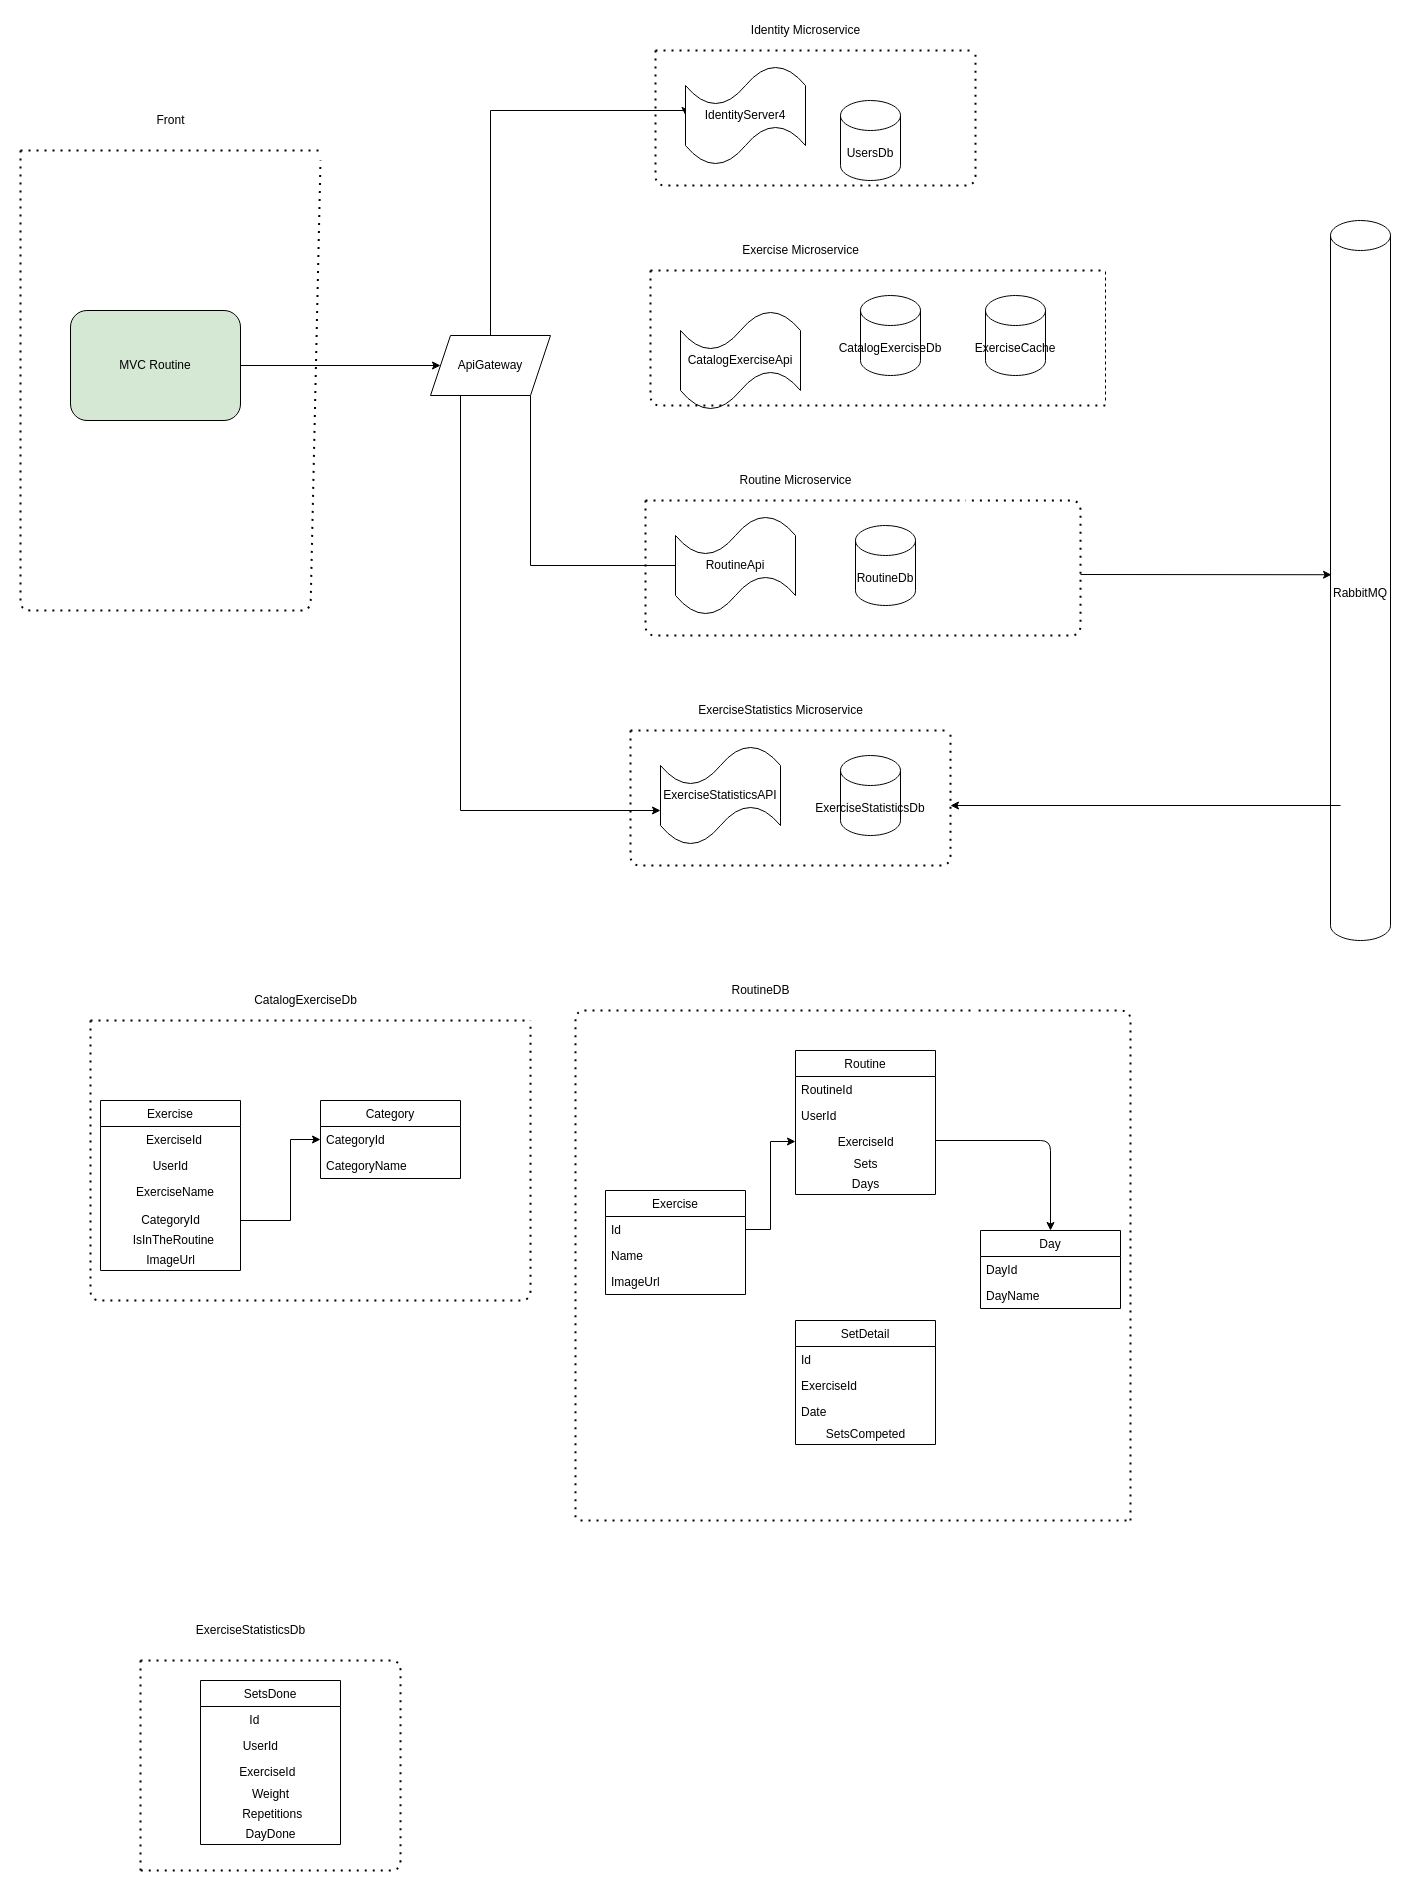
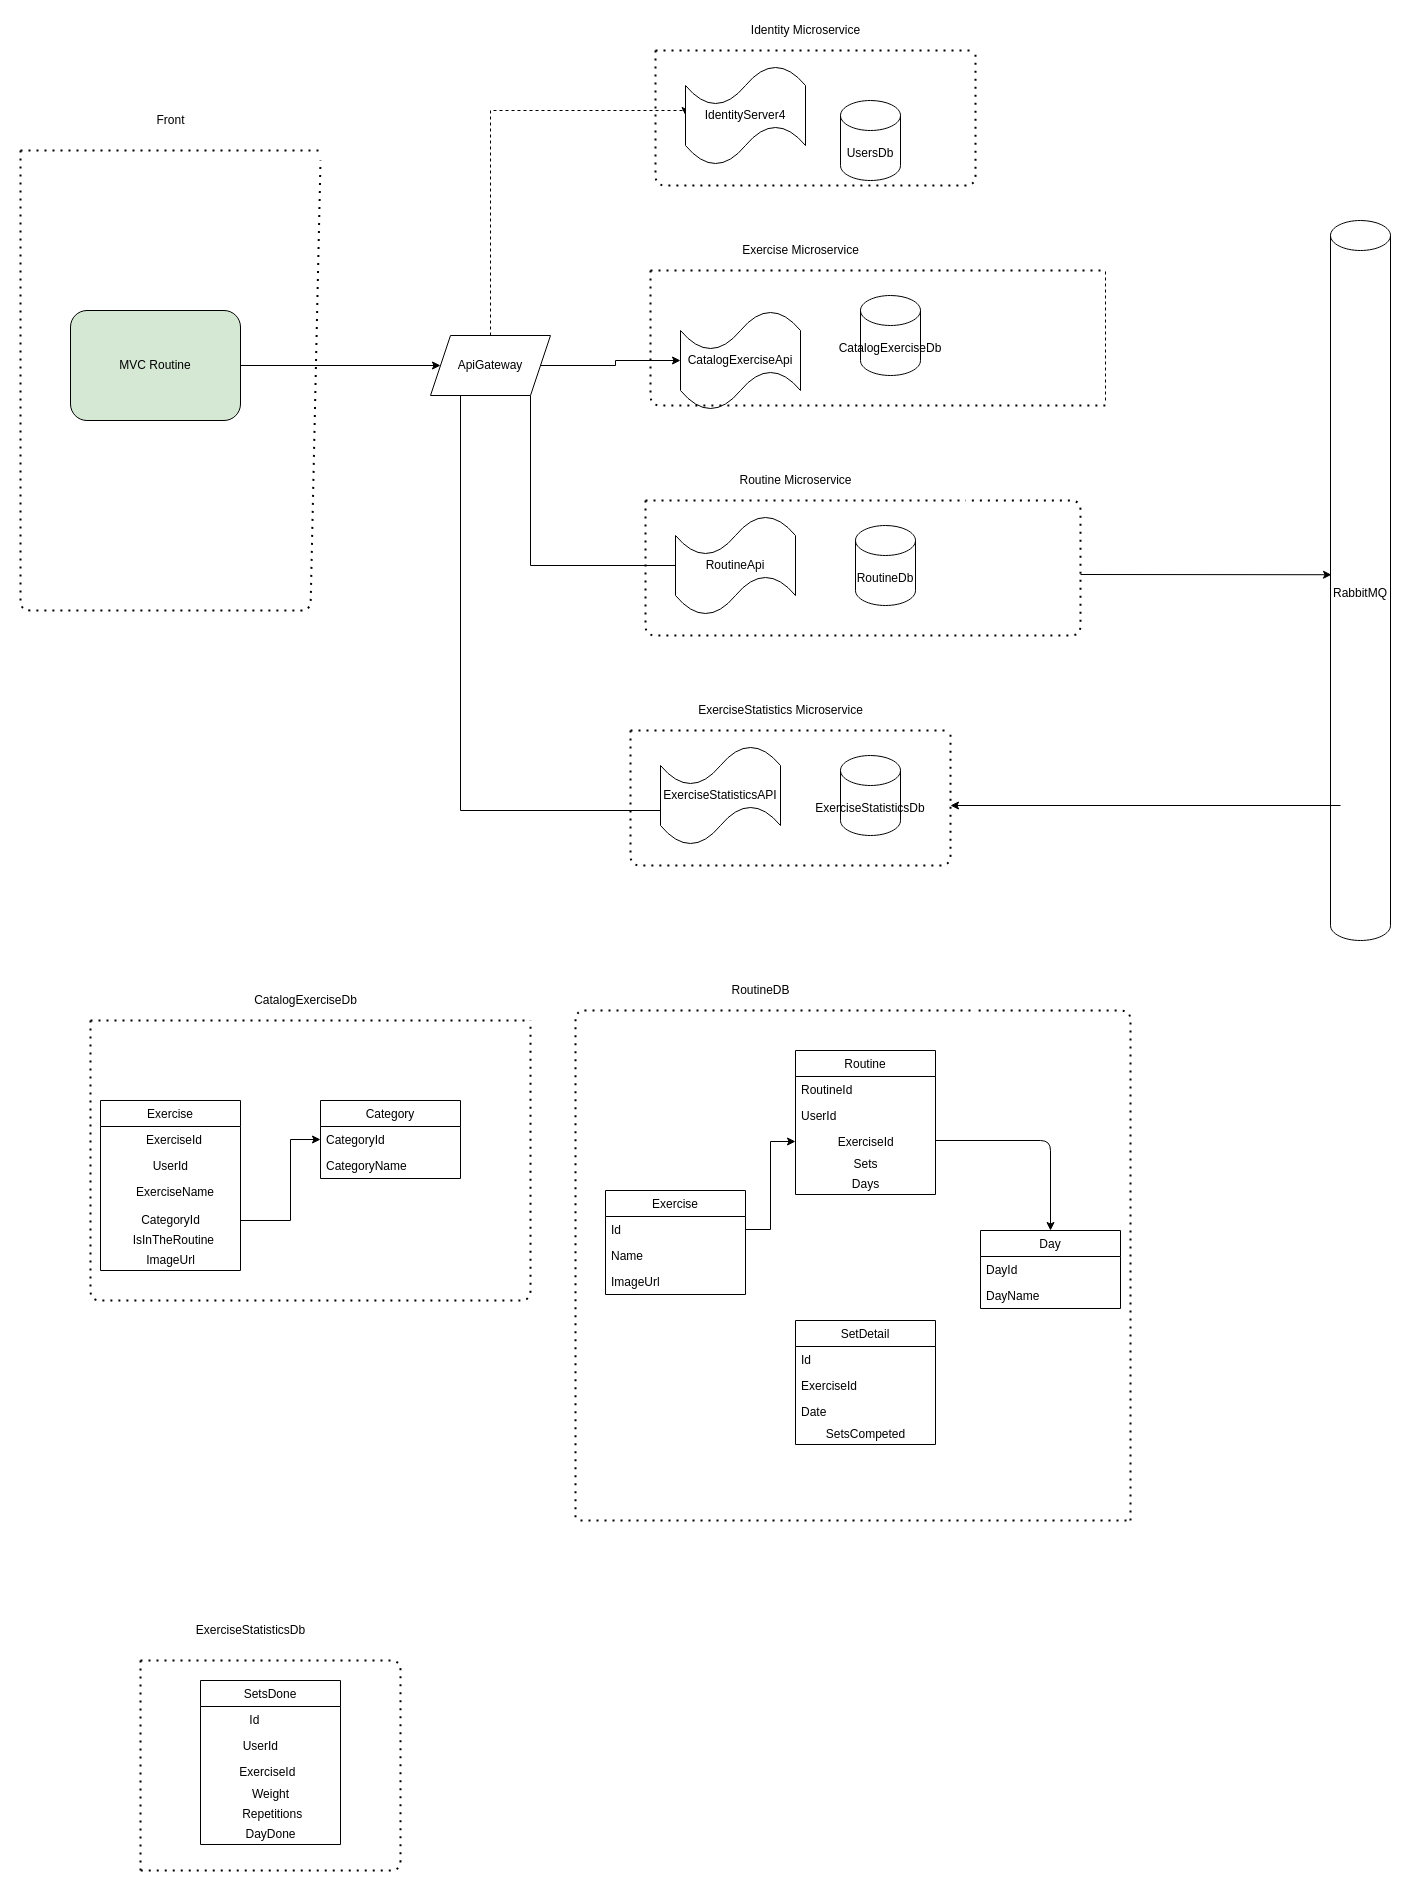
(491, 126) -> (491, 126)
(1016, 336) -> none
none -> (610, 366)
(652, 811) -> (655, 811)
